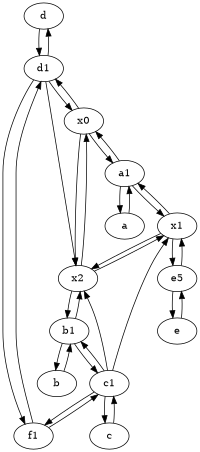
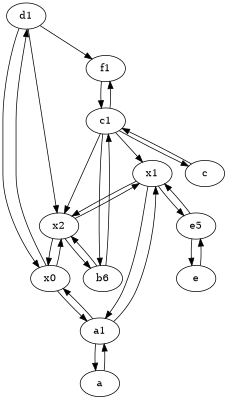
(44, 16) -> none
(16, 255) -> none
(69, 331) -> (103, 279)
(57, 384) -> none
